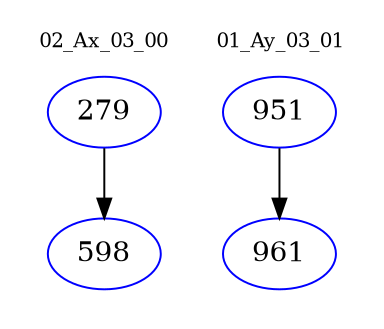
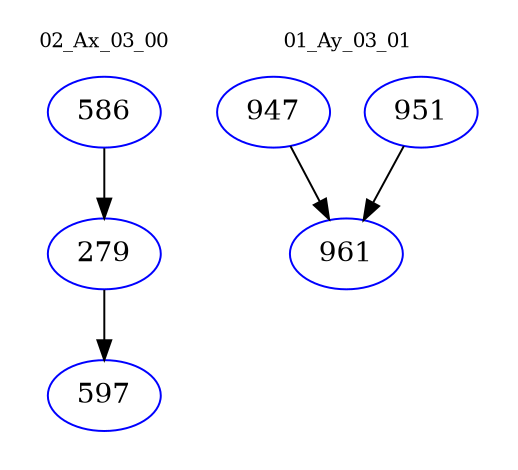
none -> (104, 112)
none -> (274, 112)
(104, 254) -> (104, 396)
